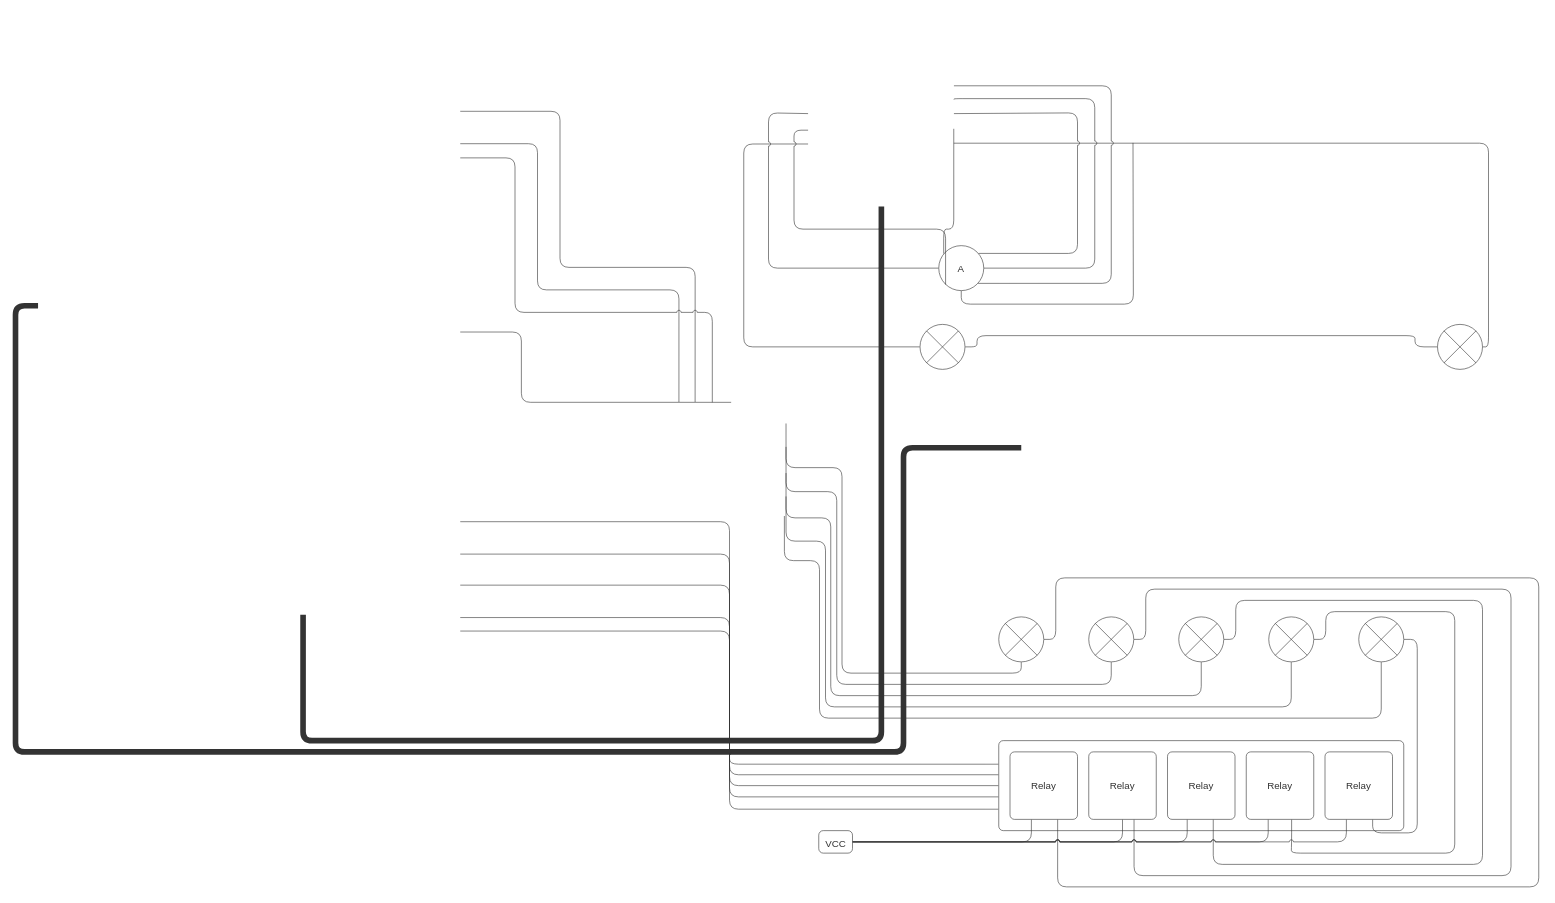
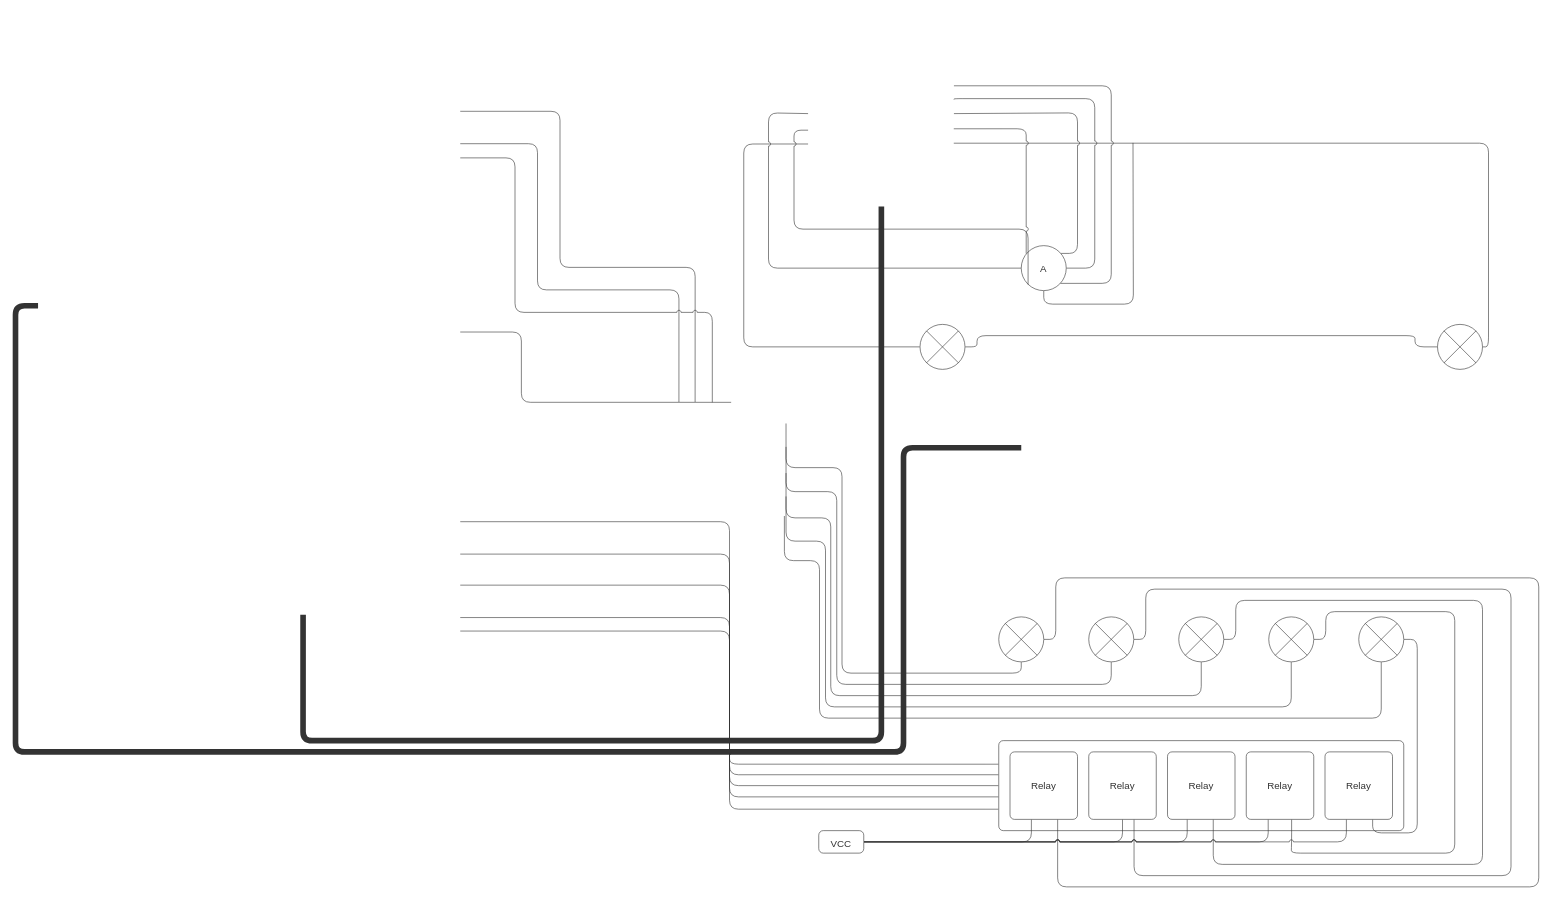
(961, 268) -> (1044, 268)
(836, 842) -> (841, 842)
